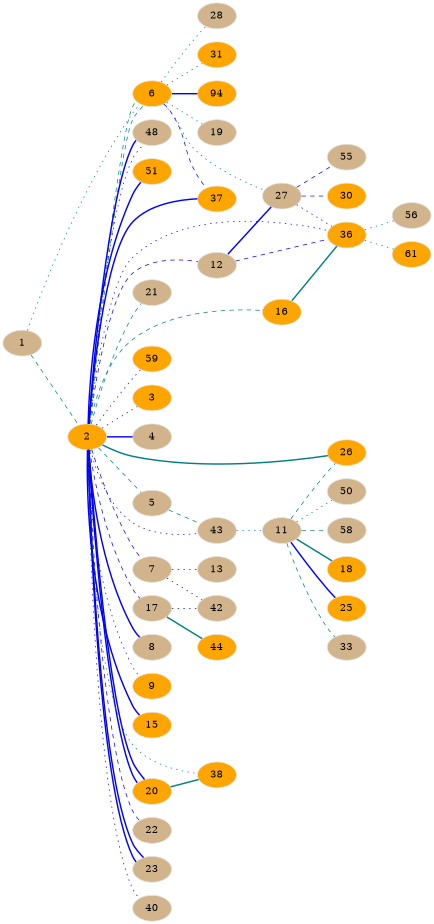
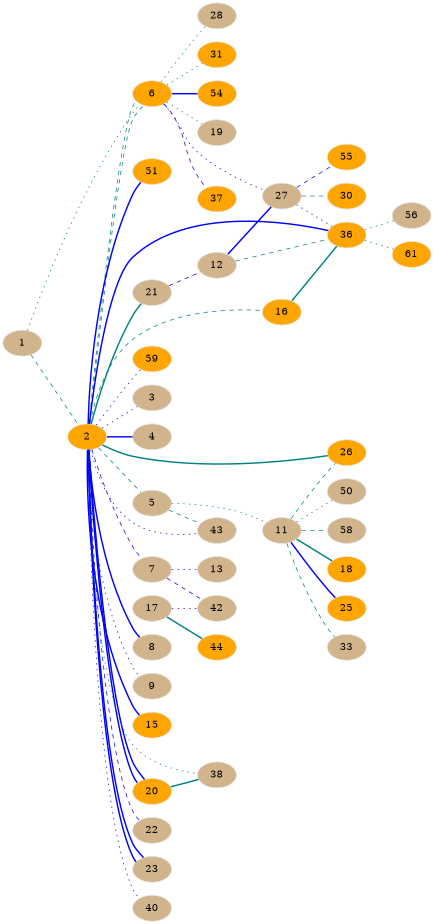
(217, 94) -> (217, 94)
(152, 133) -> none
(347, 157) -> (347, 157)
(205, 158) -> (205, 158)
(314, 196) -> (314, 196)
(145, 248) -> (145, 248)
(282, 250) -> (282, 250)
(113, 266) -> none
(118, 297) -> (185, 279)
(116, 350) -> (116, 350)
(152, 398) -> (152, 398)
(107, 527) -> none
(250, 531) -> (220, 508)
(185, 589) -> (185, 589)
(152, 686) -> (152, 686)
(217, 775) -> (217, 775)
